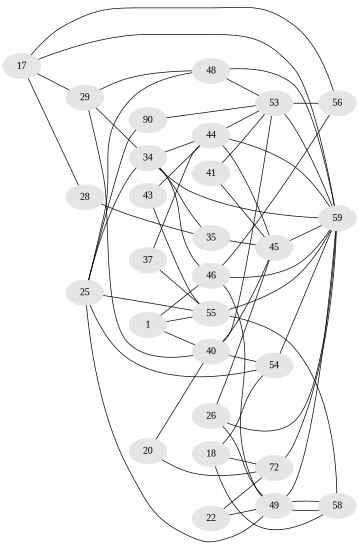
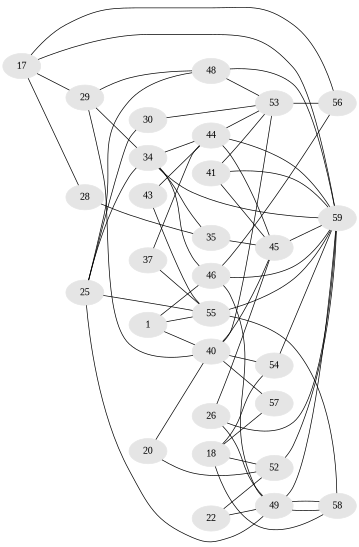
(148, 120) -> (148, 120)
(311, 159) -> (284, 176)
(158, 372) -> none
none -> (274, 403)
(274, 468) -> (274, 468)
